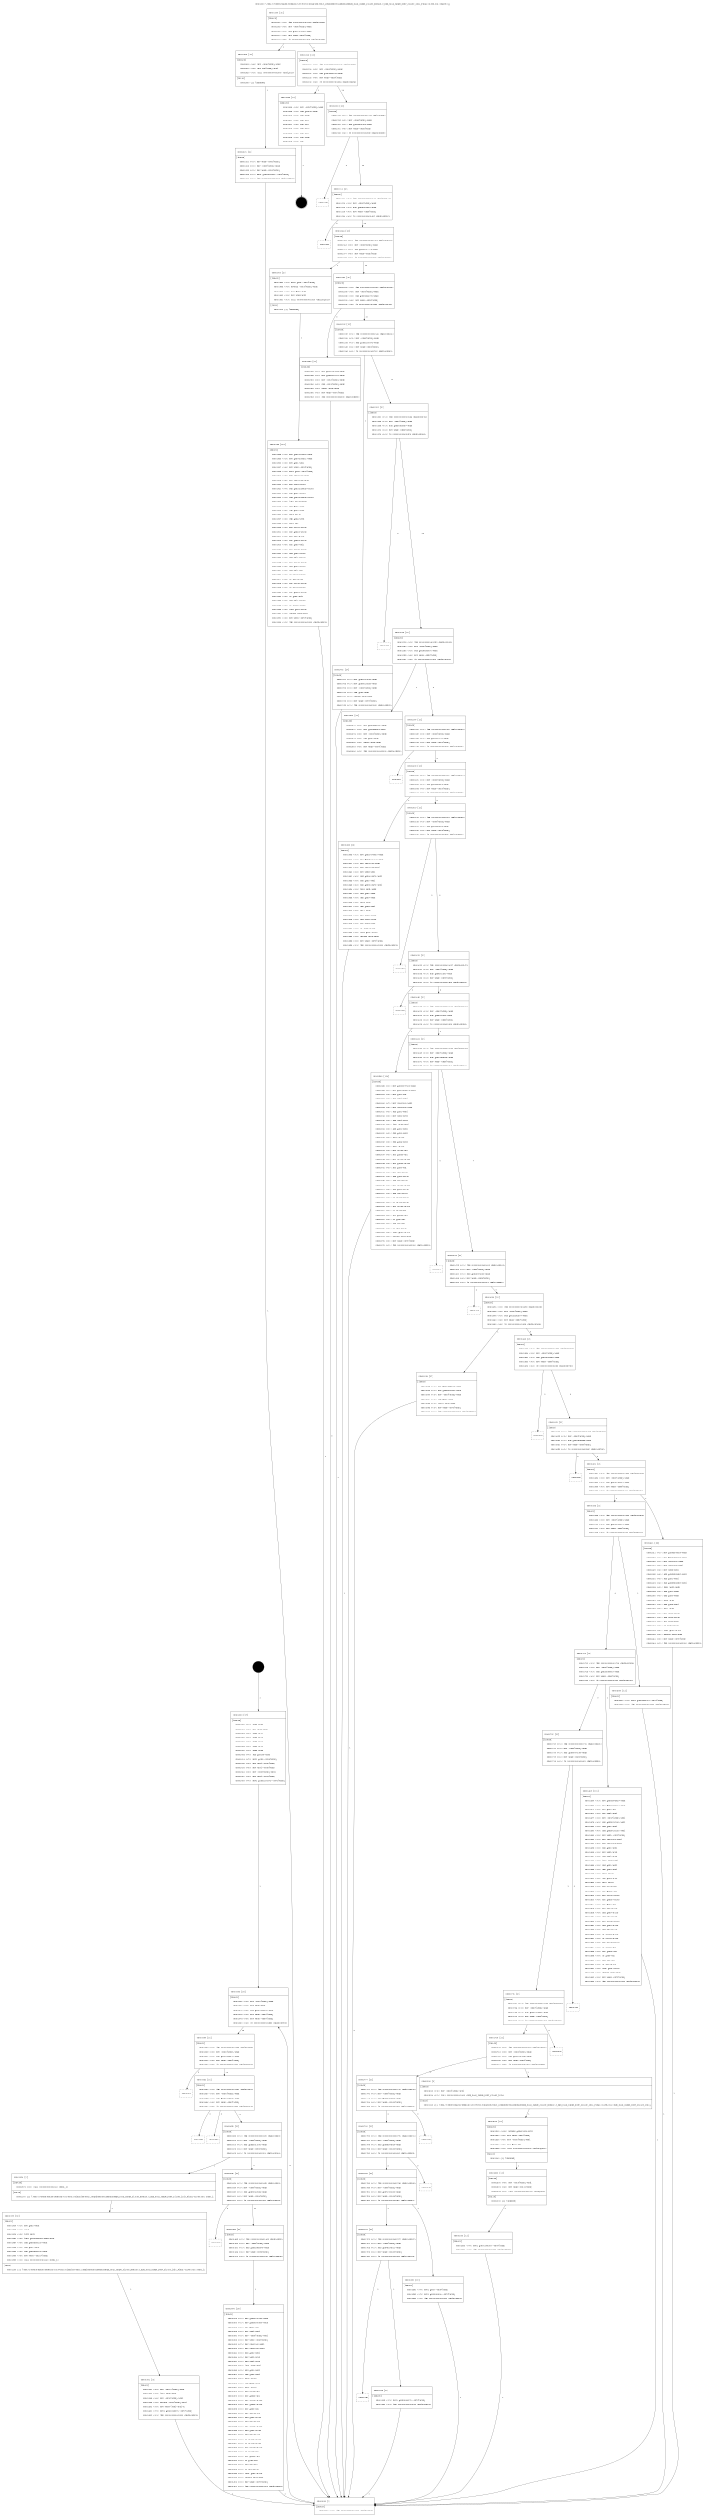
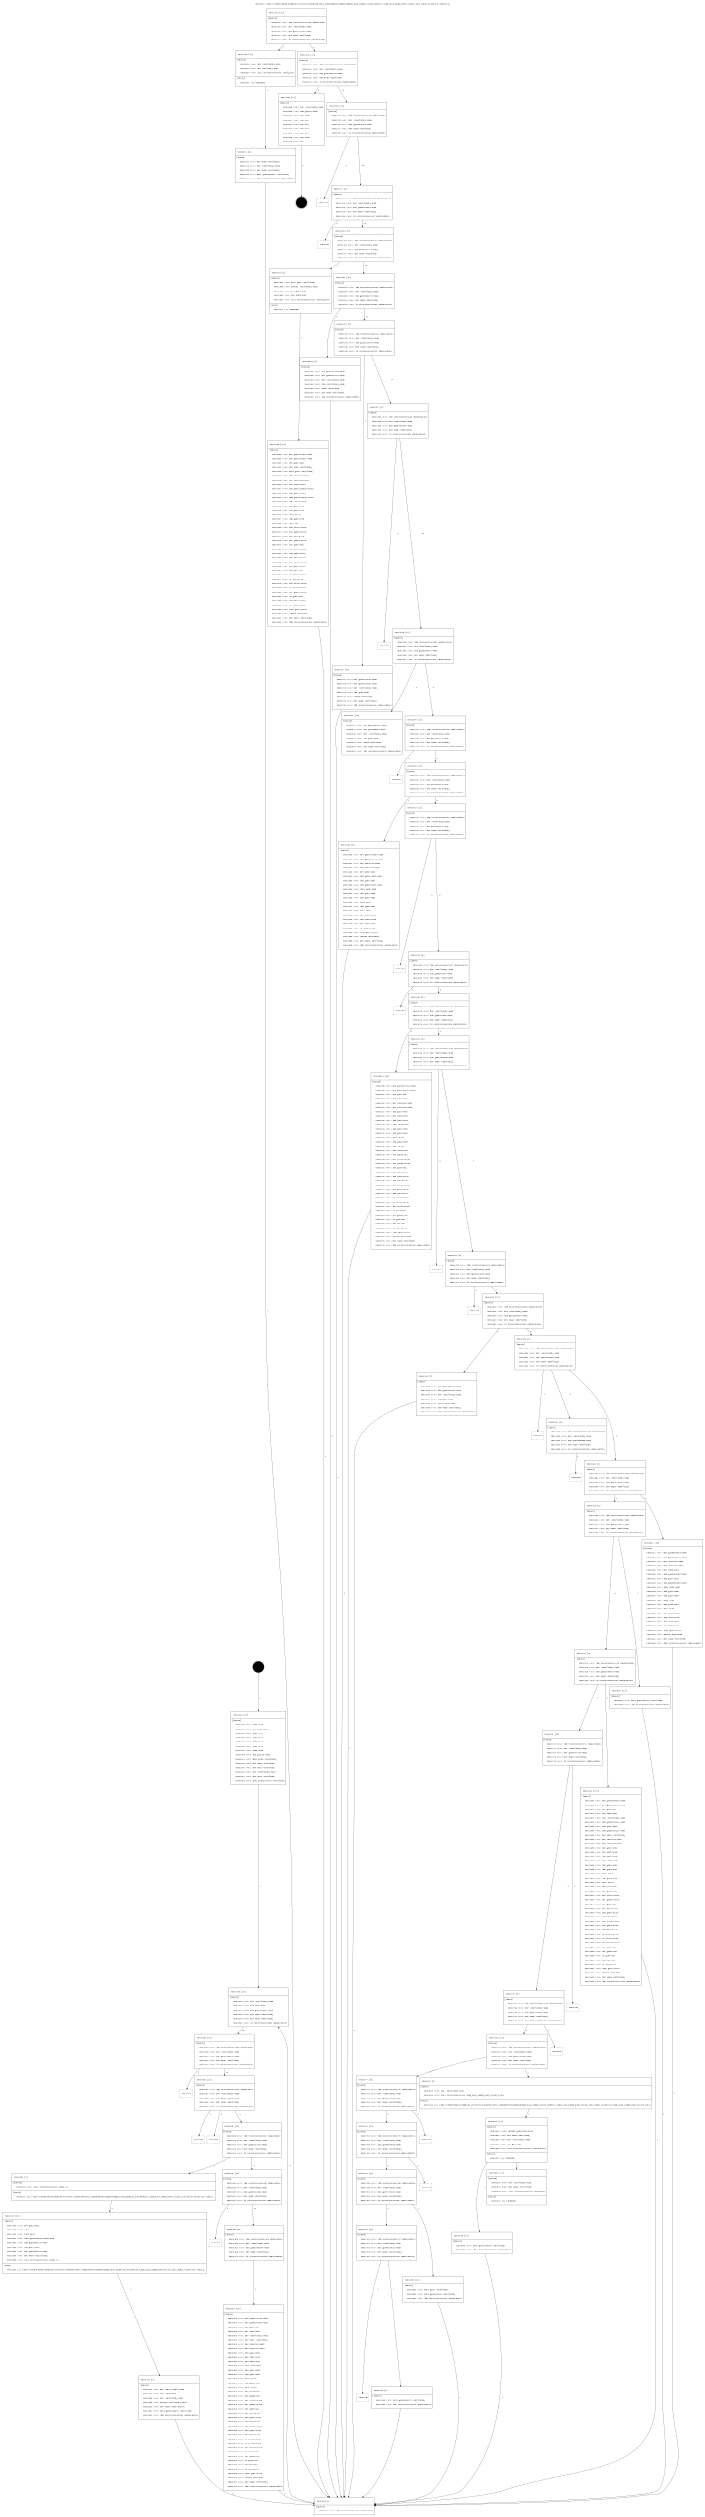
(595, 1456) -> (603, 1409)
(497, 2218) -> (477, 2195)
